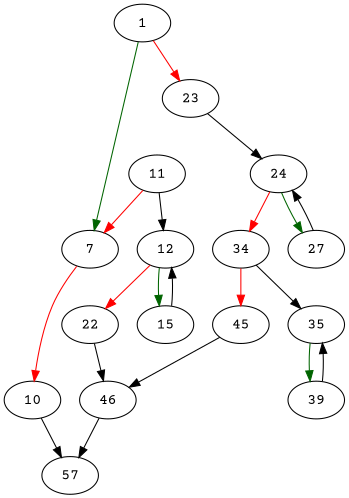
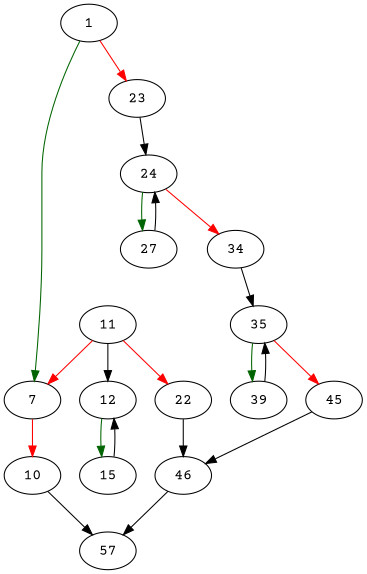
(241, 282) -> (292, 359)
(132, 283) -> (142, 359)
